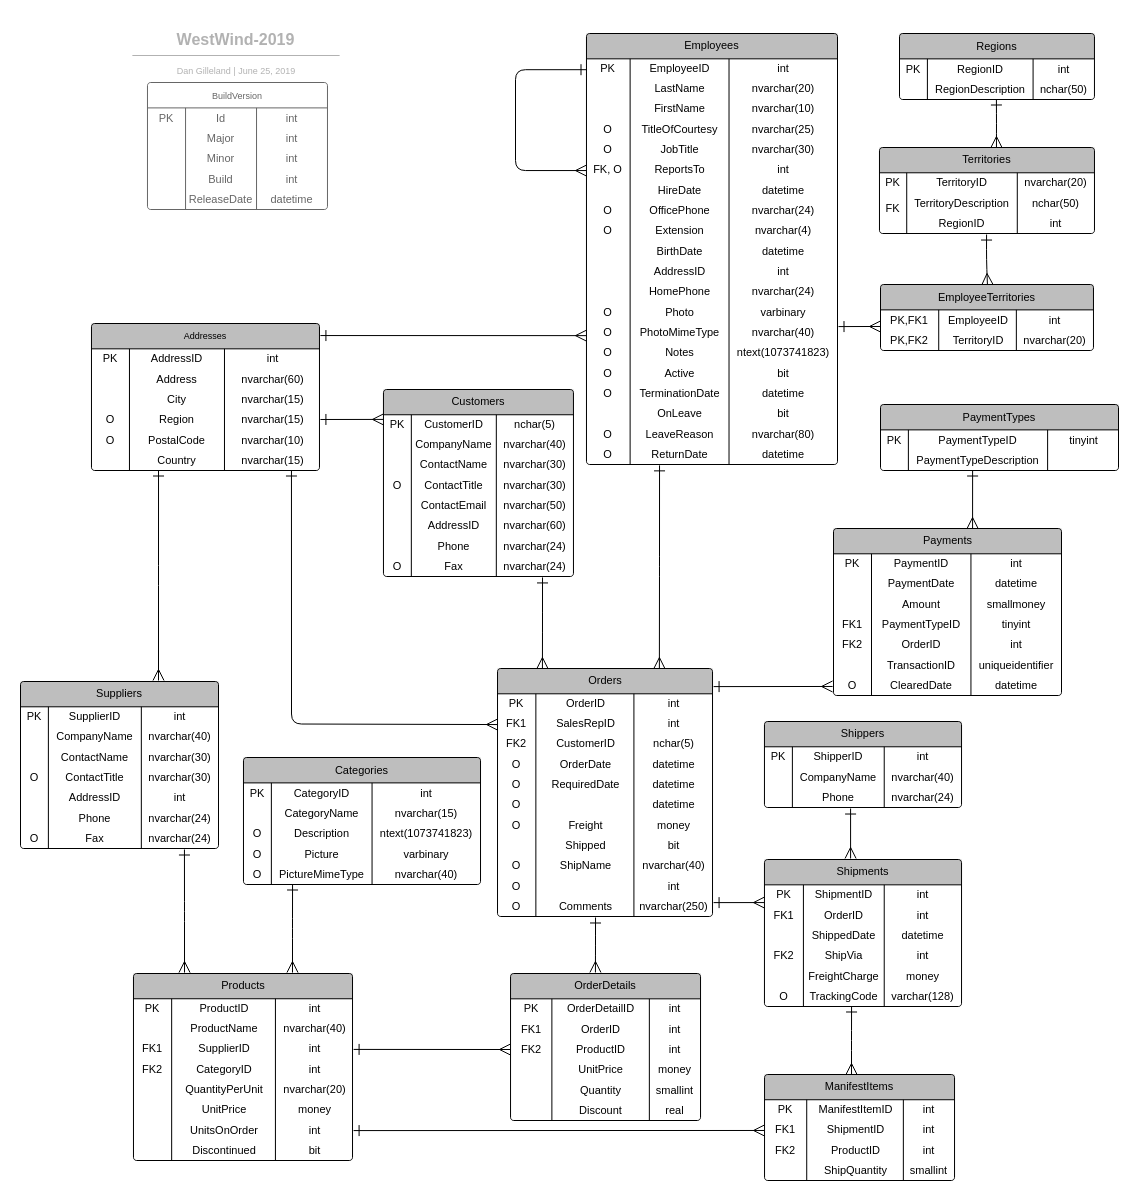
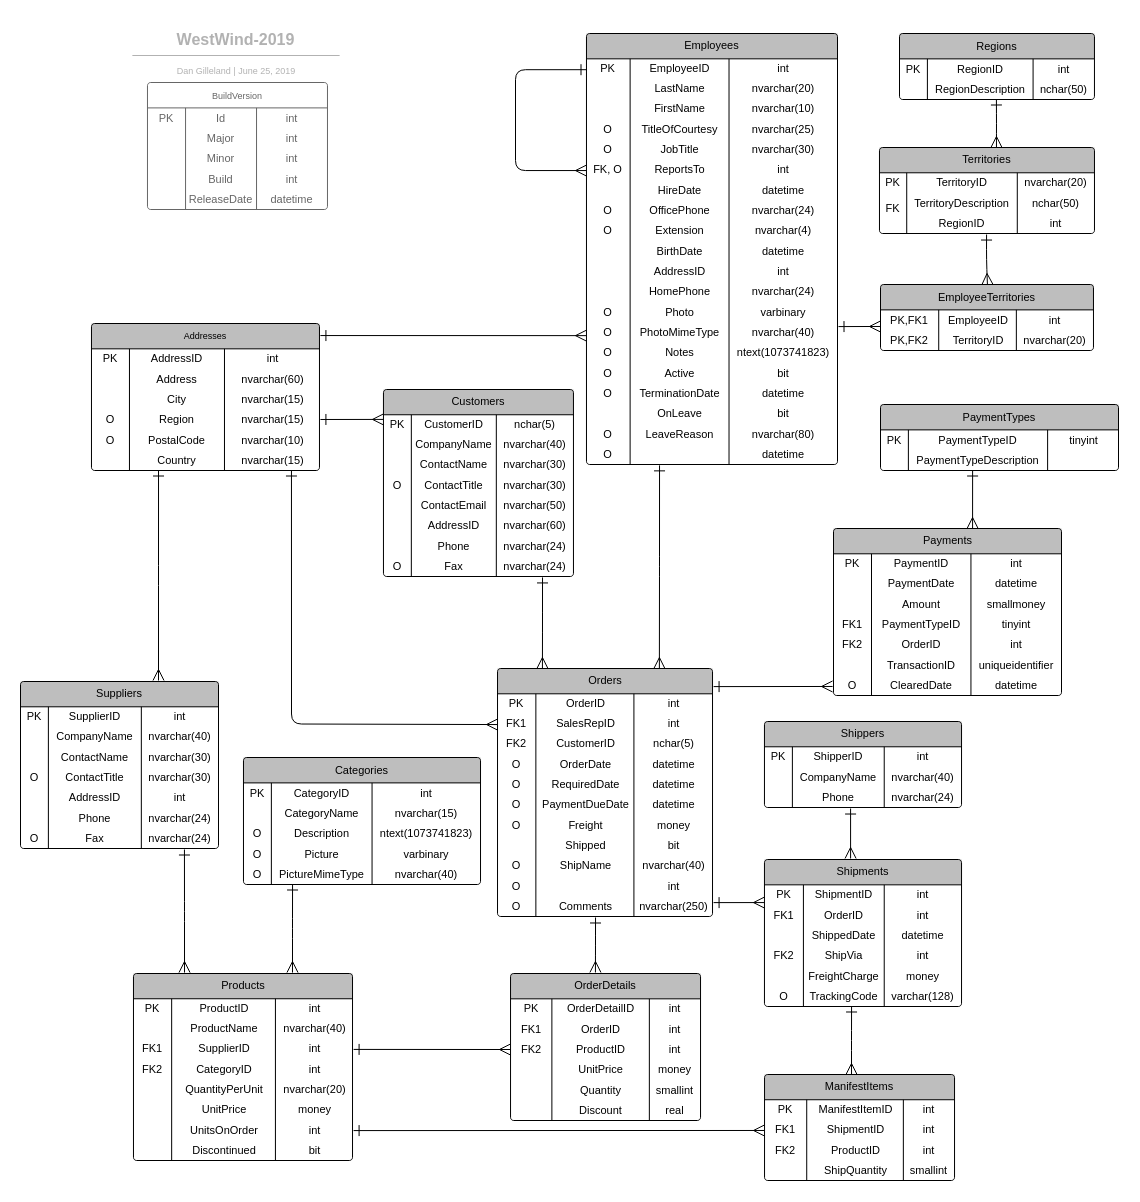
(680, 454) -> none
none -> (586, 805)
